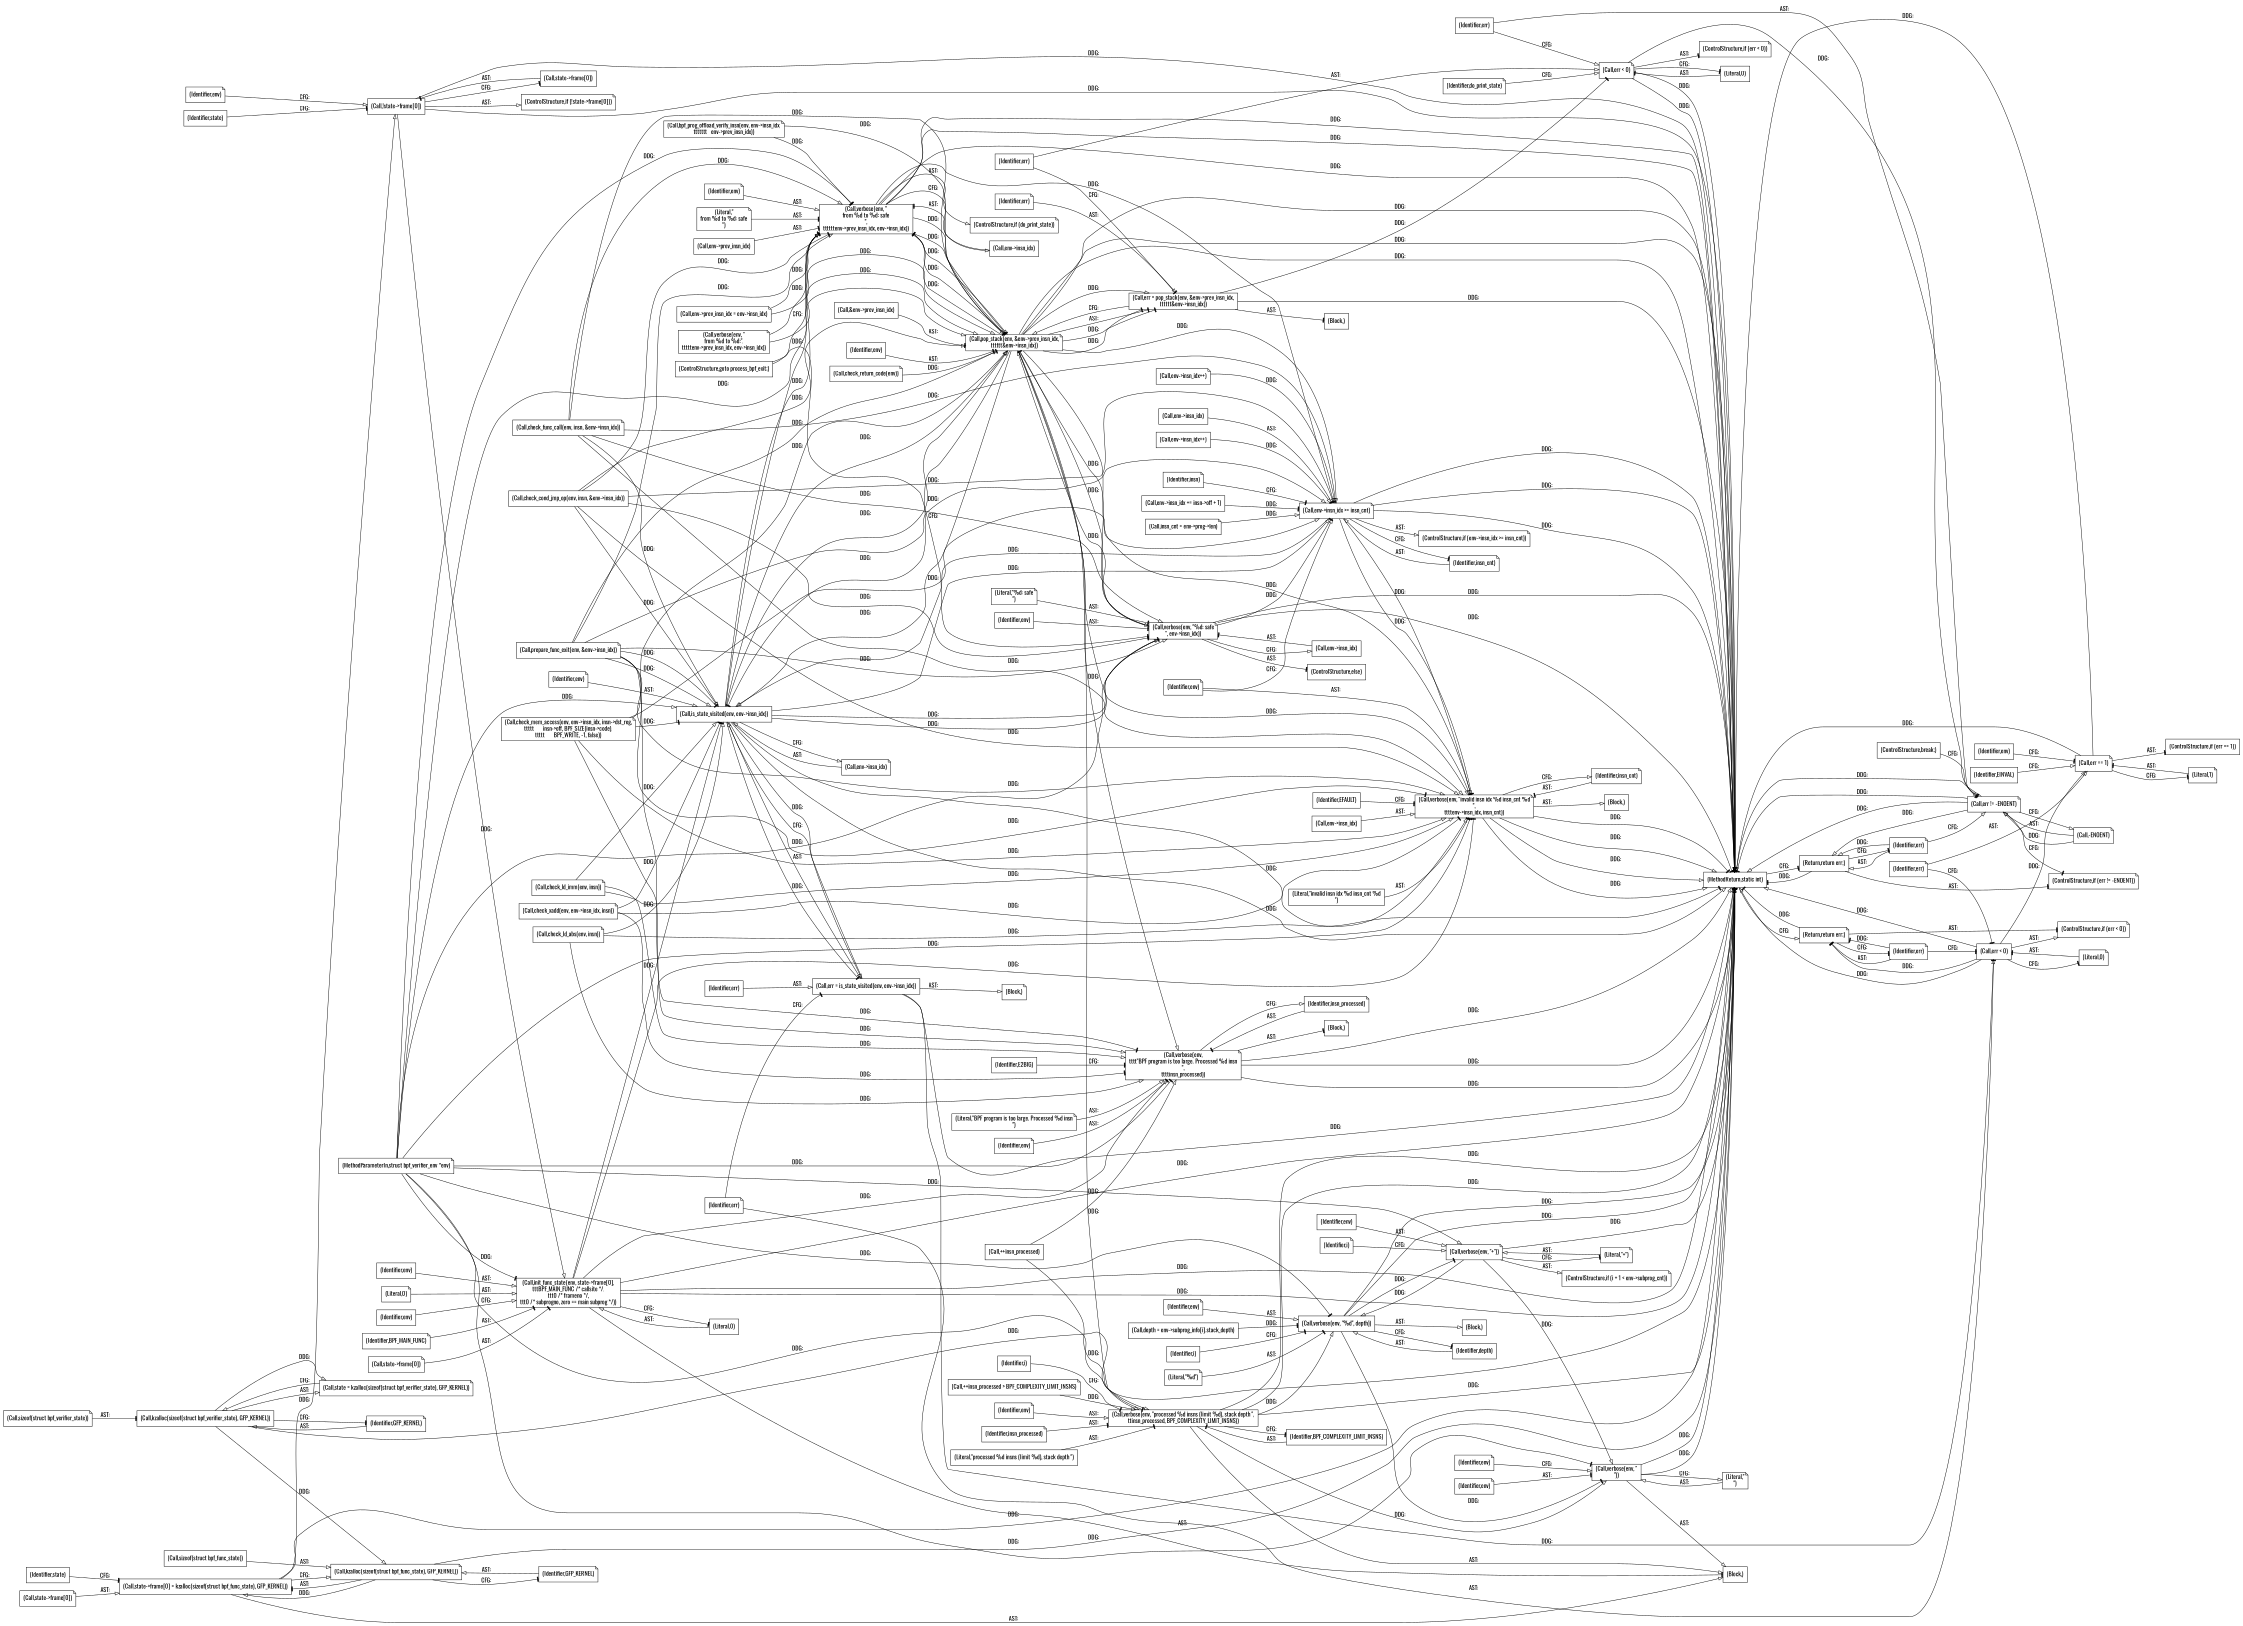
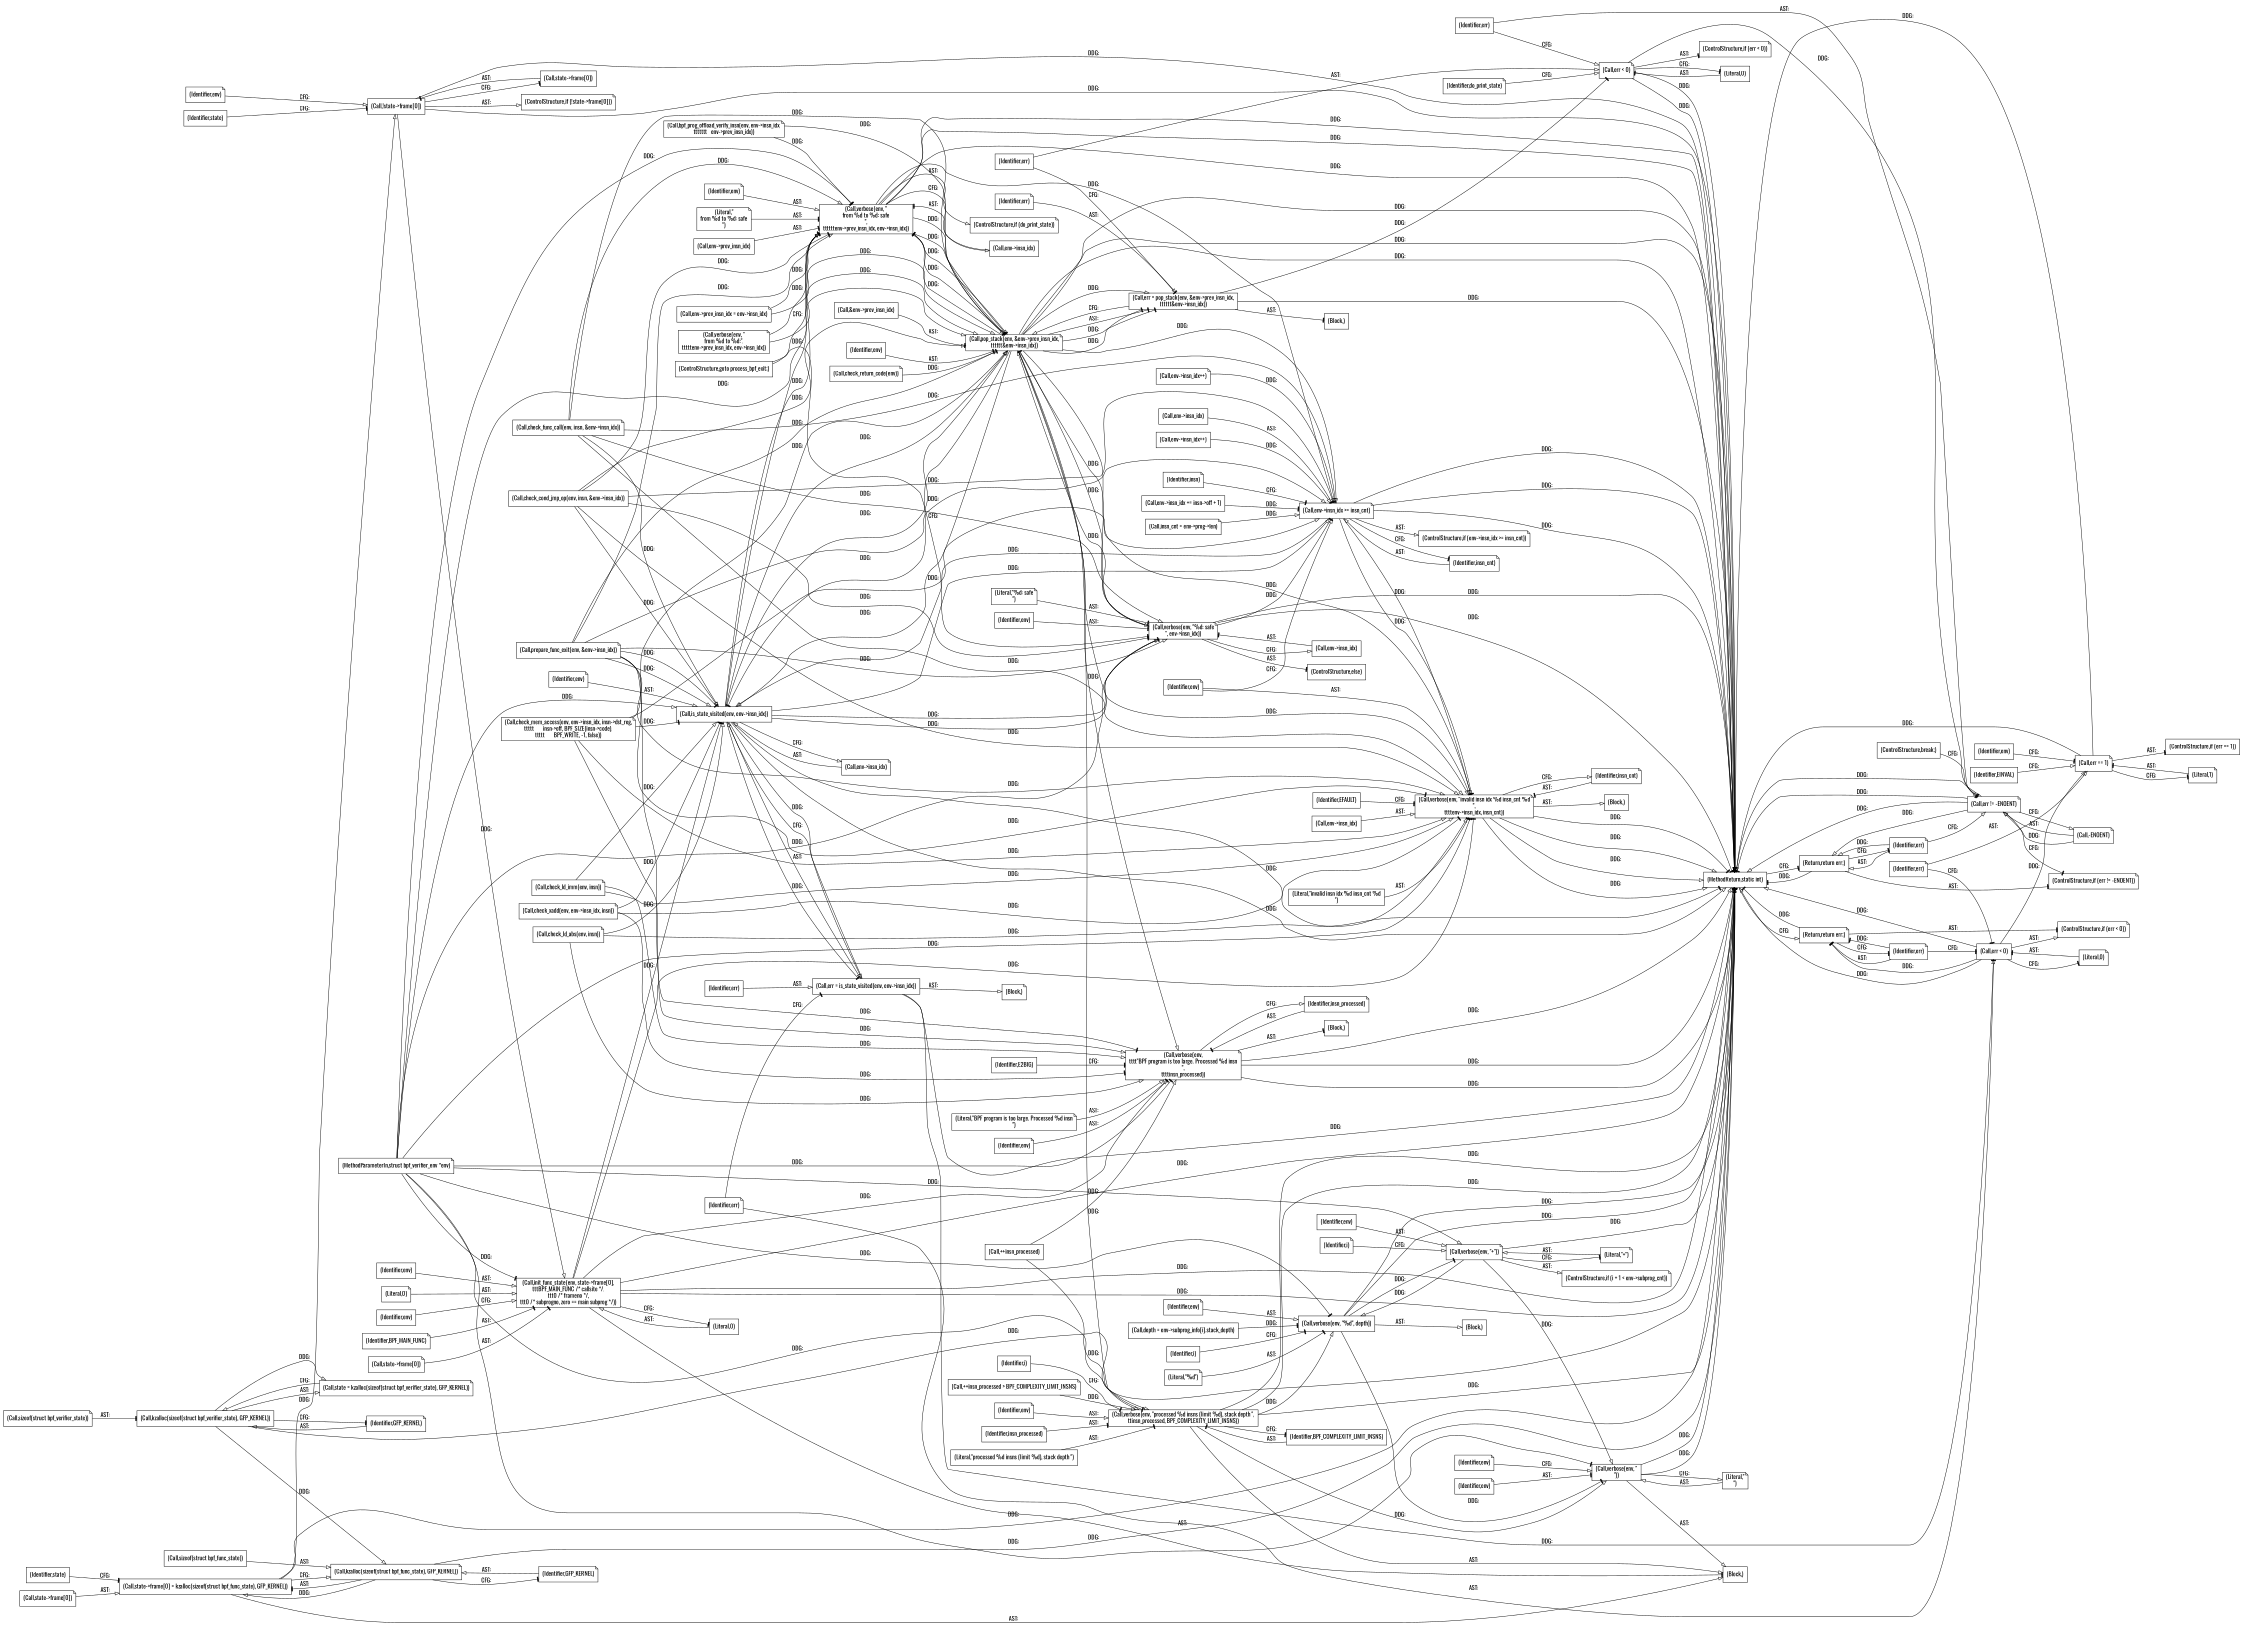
(1474, 1351) -> none
